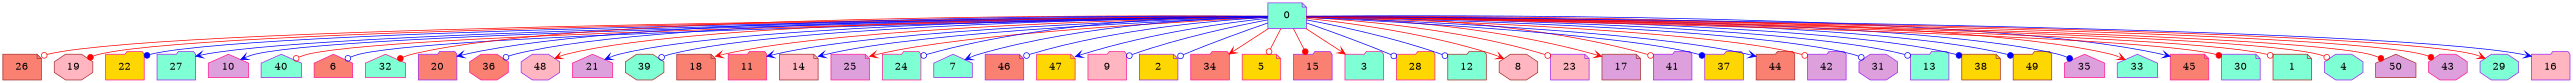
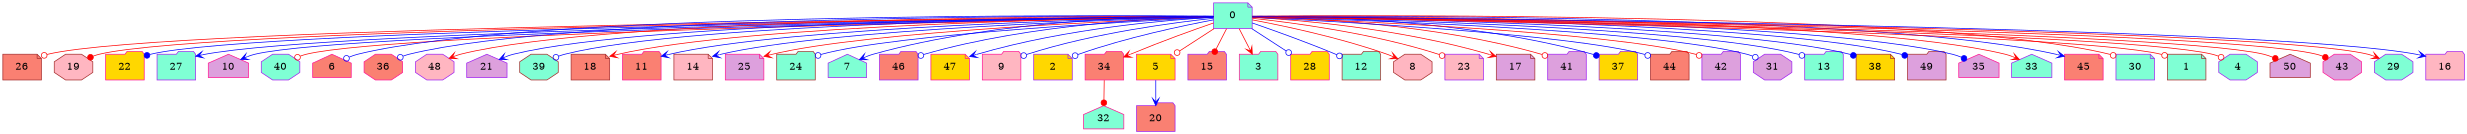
(834, 20) -> (1104, 90)
(865, 21) -> (1156, 89)
(1762, 28) -> (1682, 20)
(1617, 36) -> (1548, 39)
(281, 67) -> (281, 67)
(593, 67) -> (487, 67)
(902, 67) -> (796, 67)
(1004, 67) -> (899, 67)
(2032, 67) -> (1927, 67)
